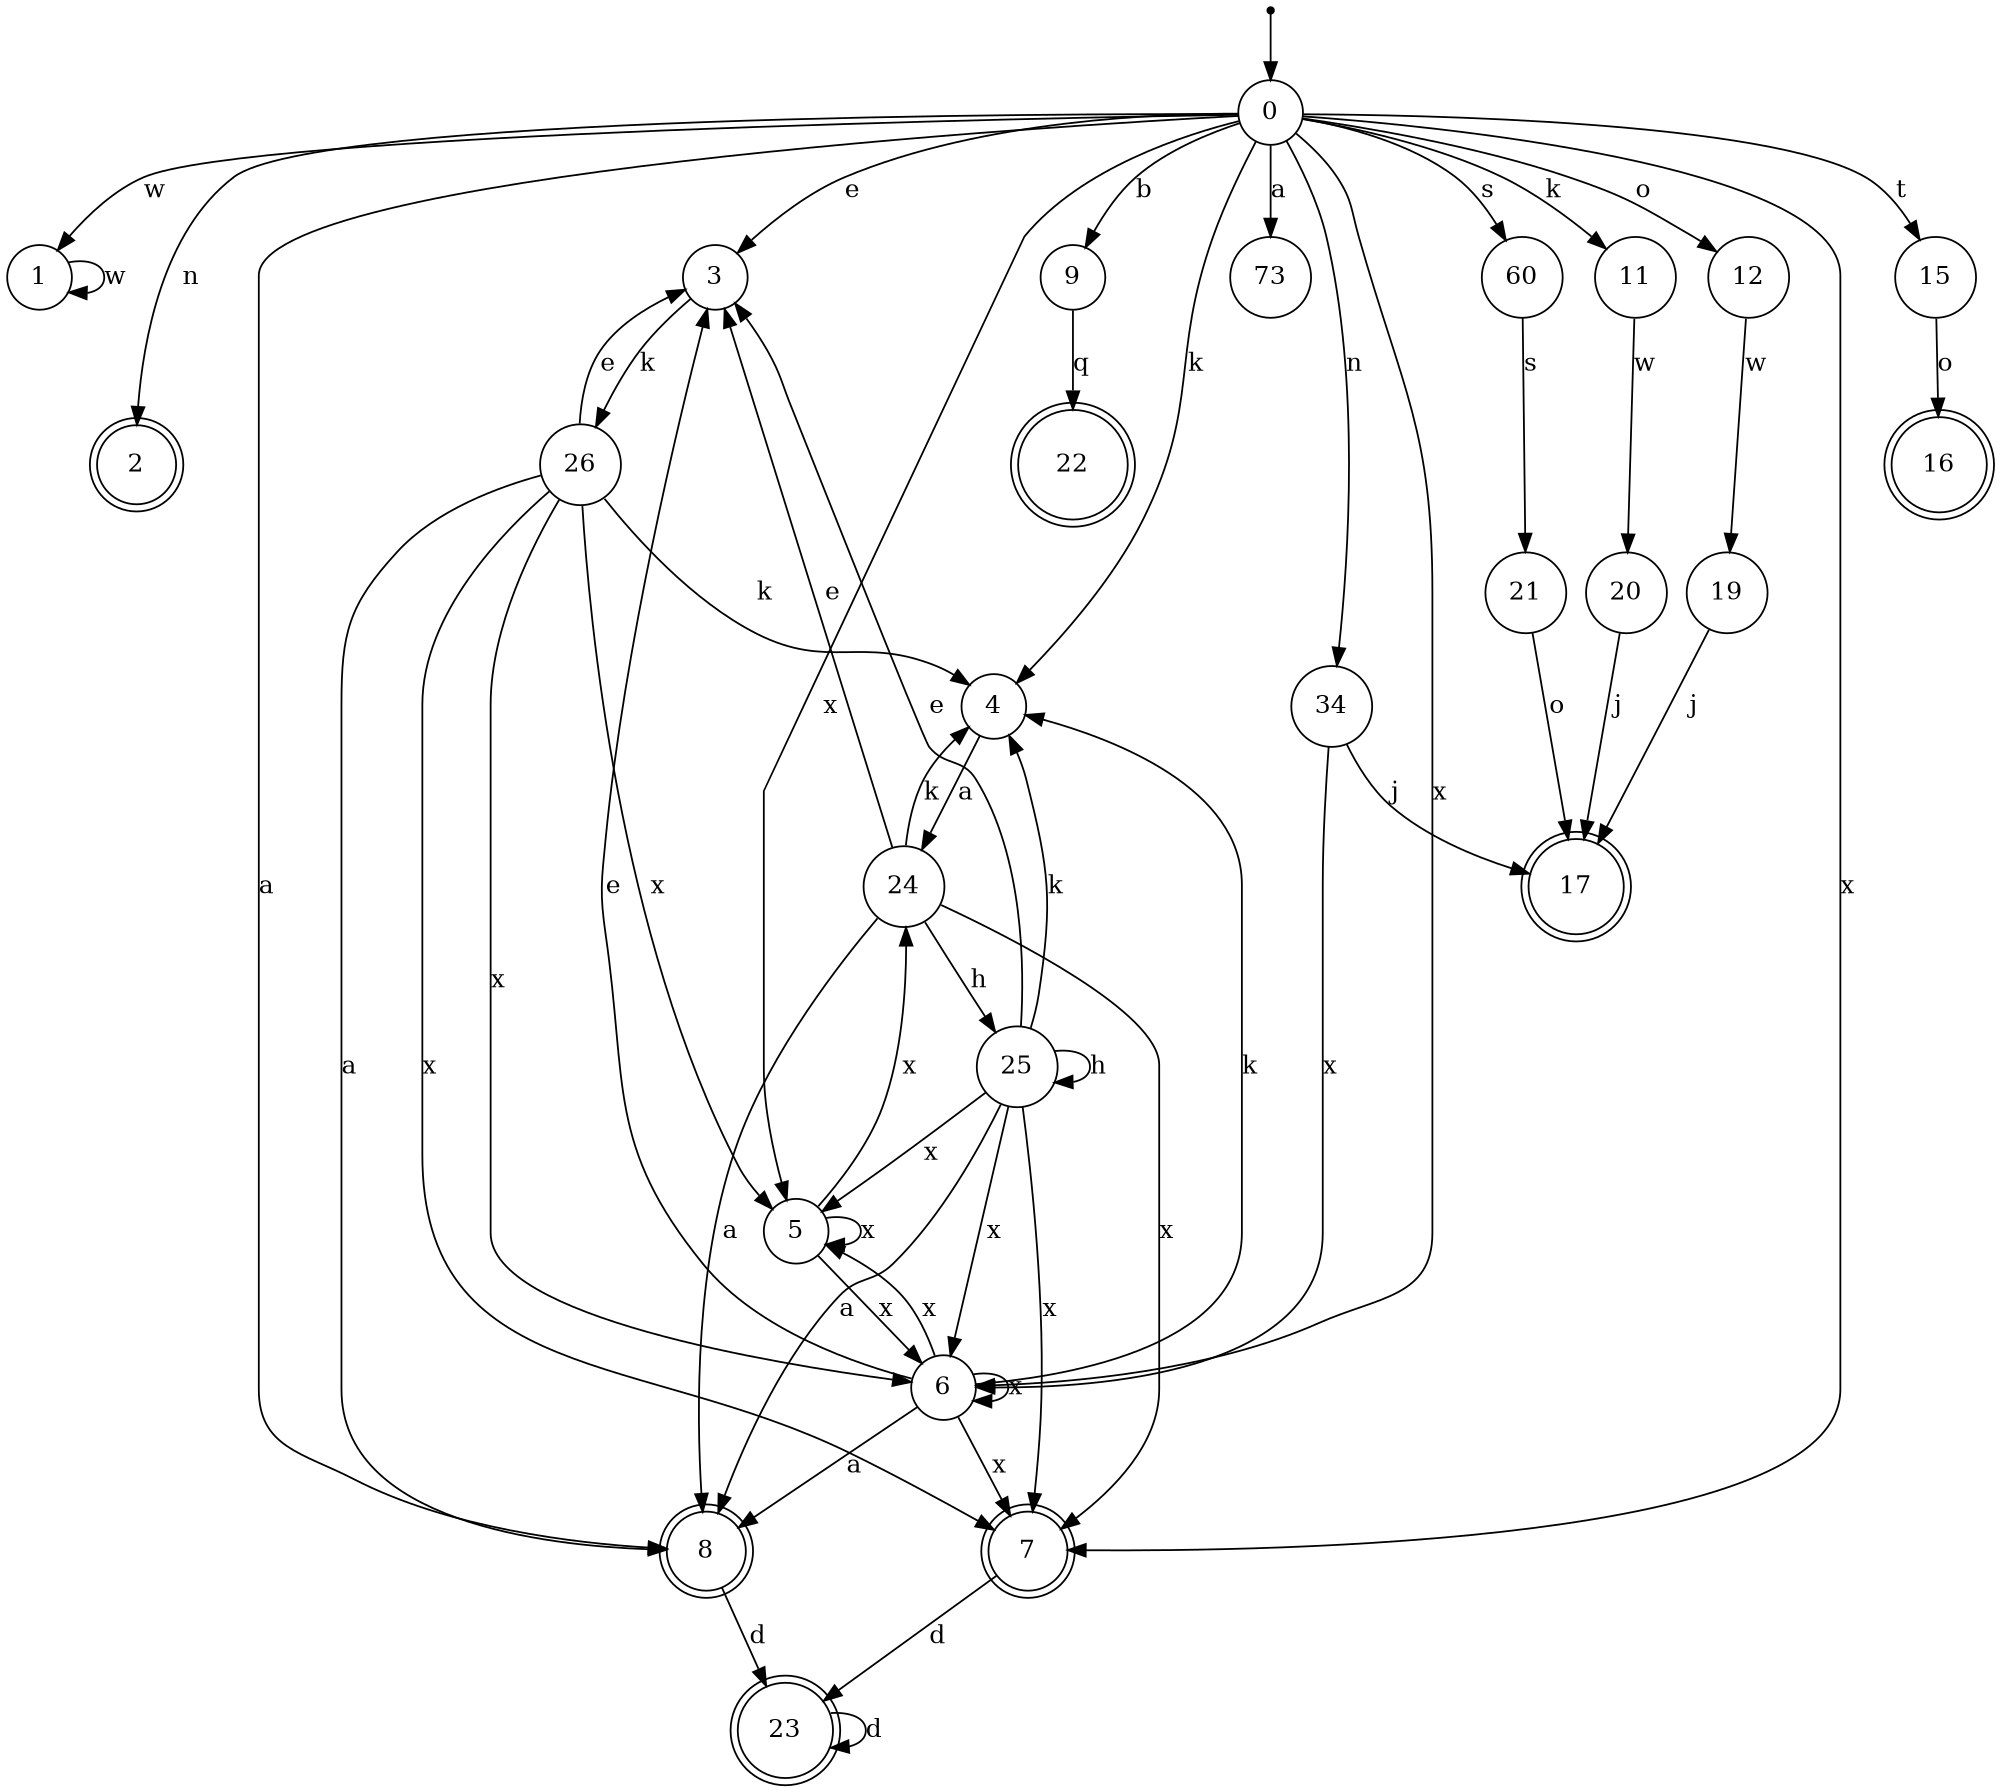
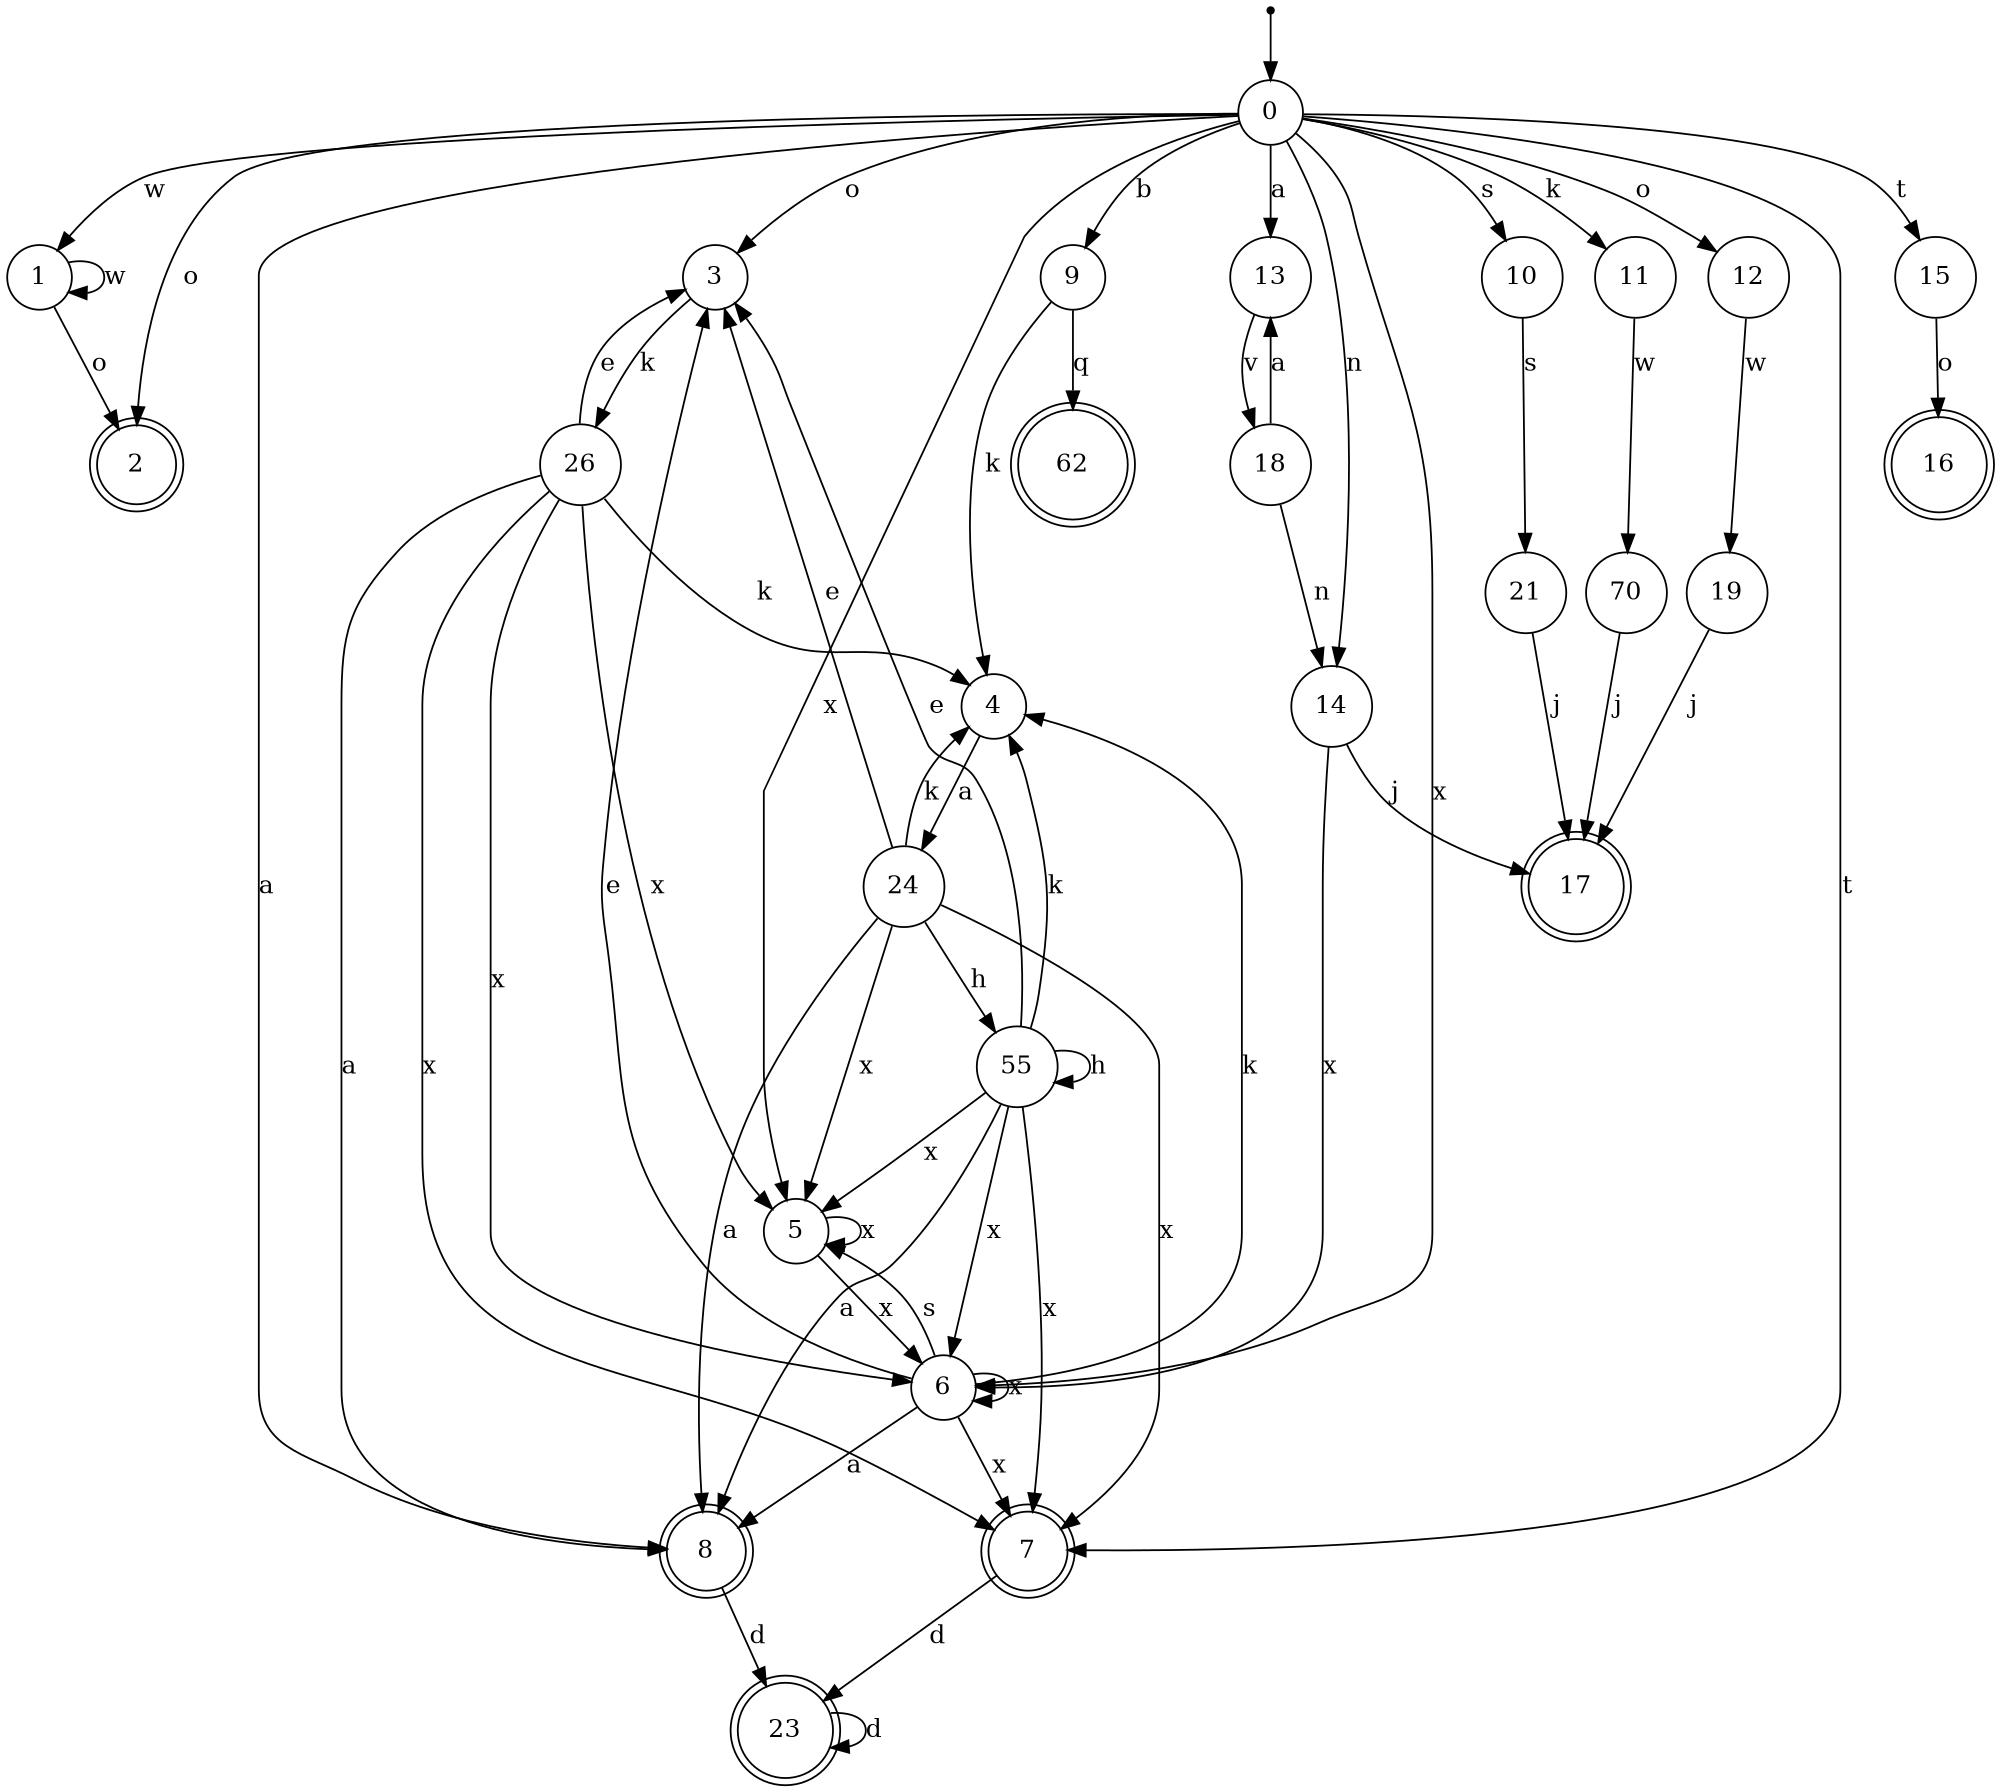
(853, 191) -> (853, 191)
(191, 277) -> (191, 277)
(1271, 277) -> (1271, 277)
(1522, 277) -> (1522, 277)
none -> (82, 360)
(1177, 422) -> (973, 469)
(1073, 465) -> (1073, 465)
none -> (1271, 465)
(1626, 593) -> (1626, 593)
(1332, 706) -> (1332, 706)
(1557, 706) -> (1557, 706)
(1848, 887) -> (1848, 887)
(1017, 1067) -> (1017, 1067)
(889, 1086) -> (852, 1054)
(930, 1309) -> (930, 1309)
